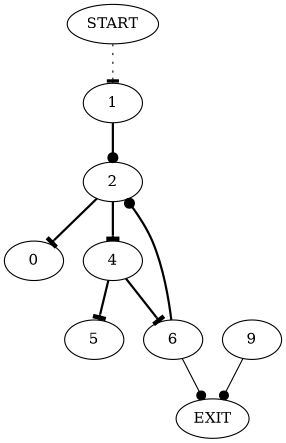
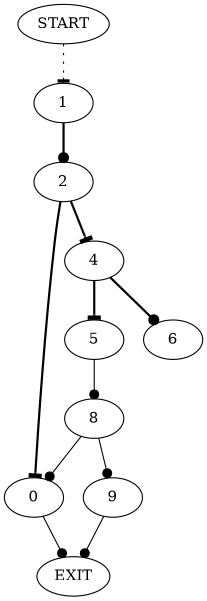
(159, 261) -> none
(141, 298) -> (130, 297)
(191, 375) -> (52, 533)
none -> (94, 419)
